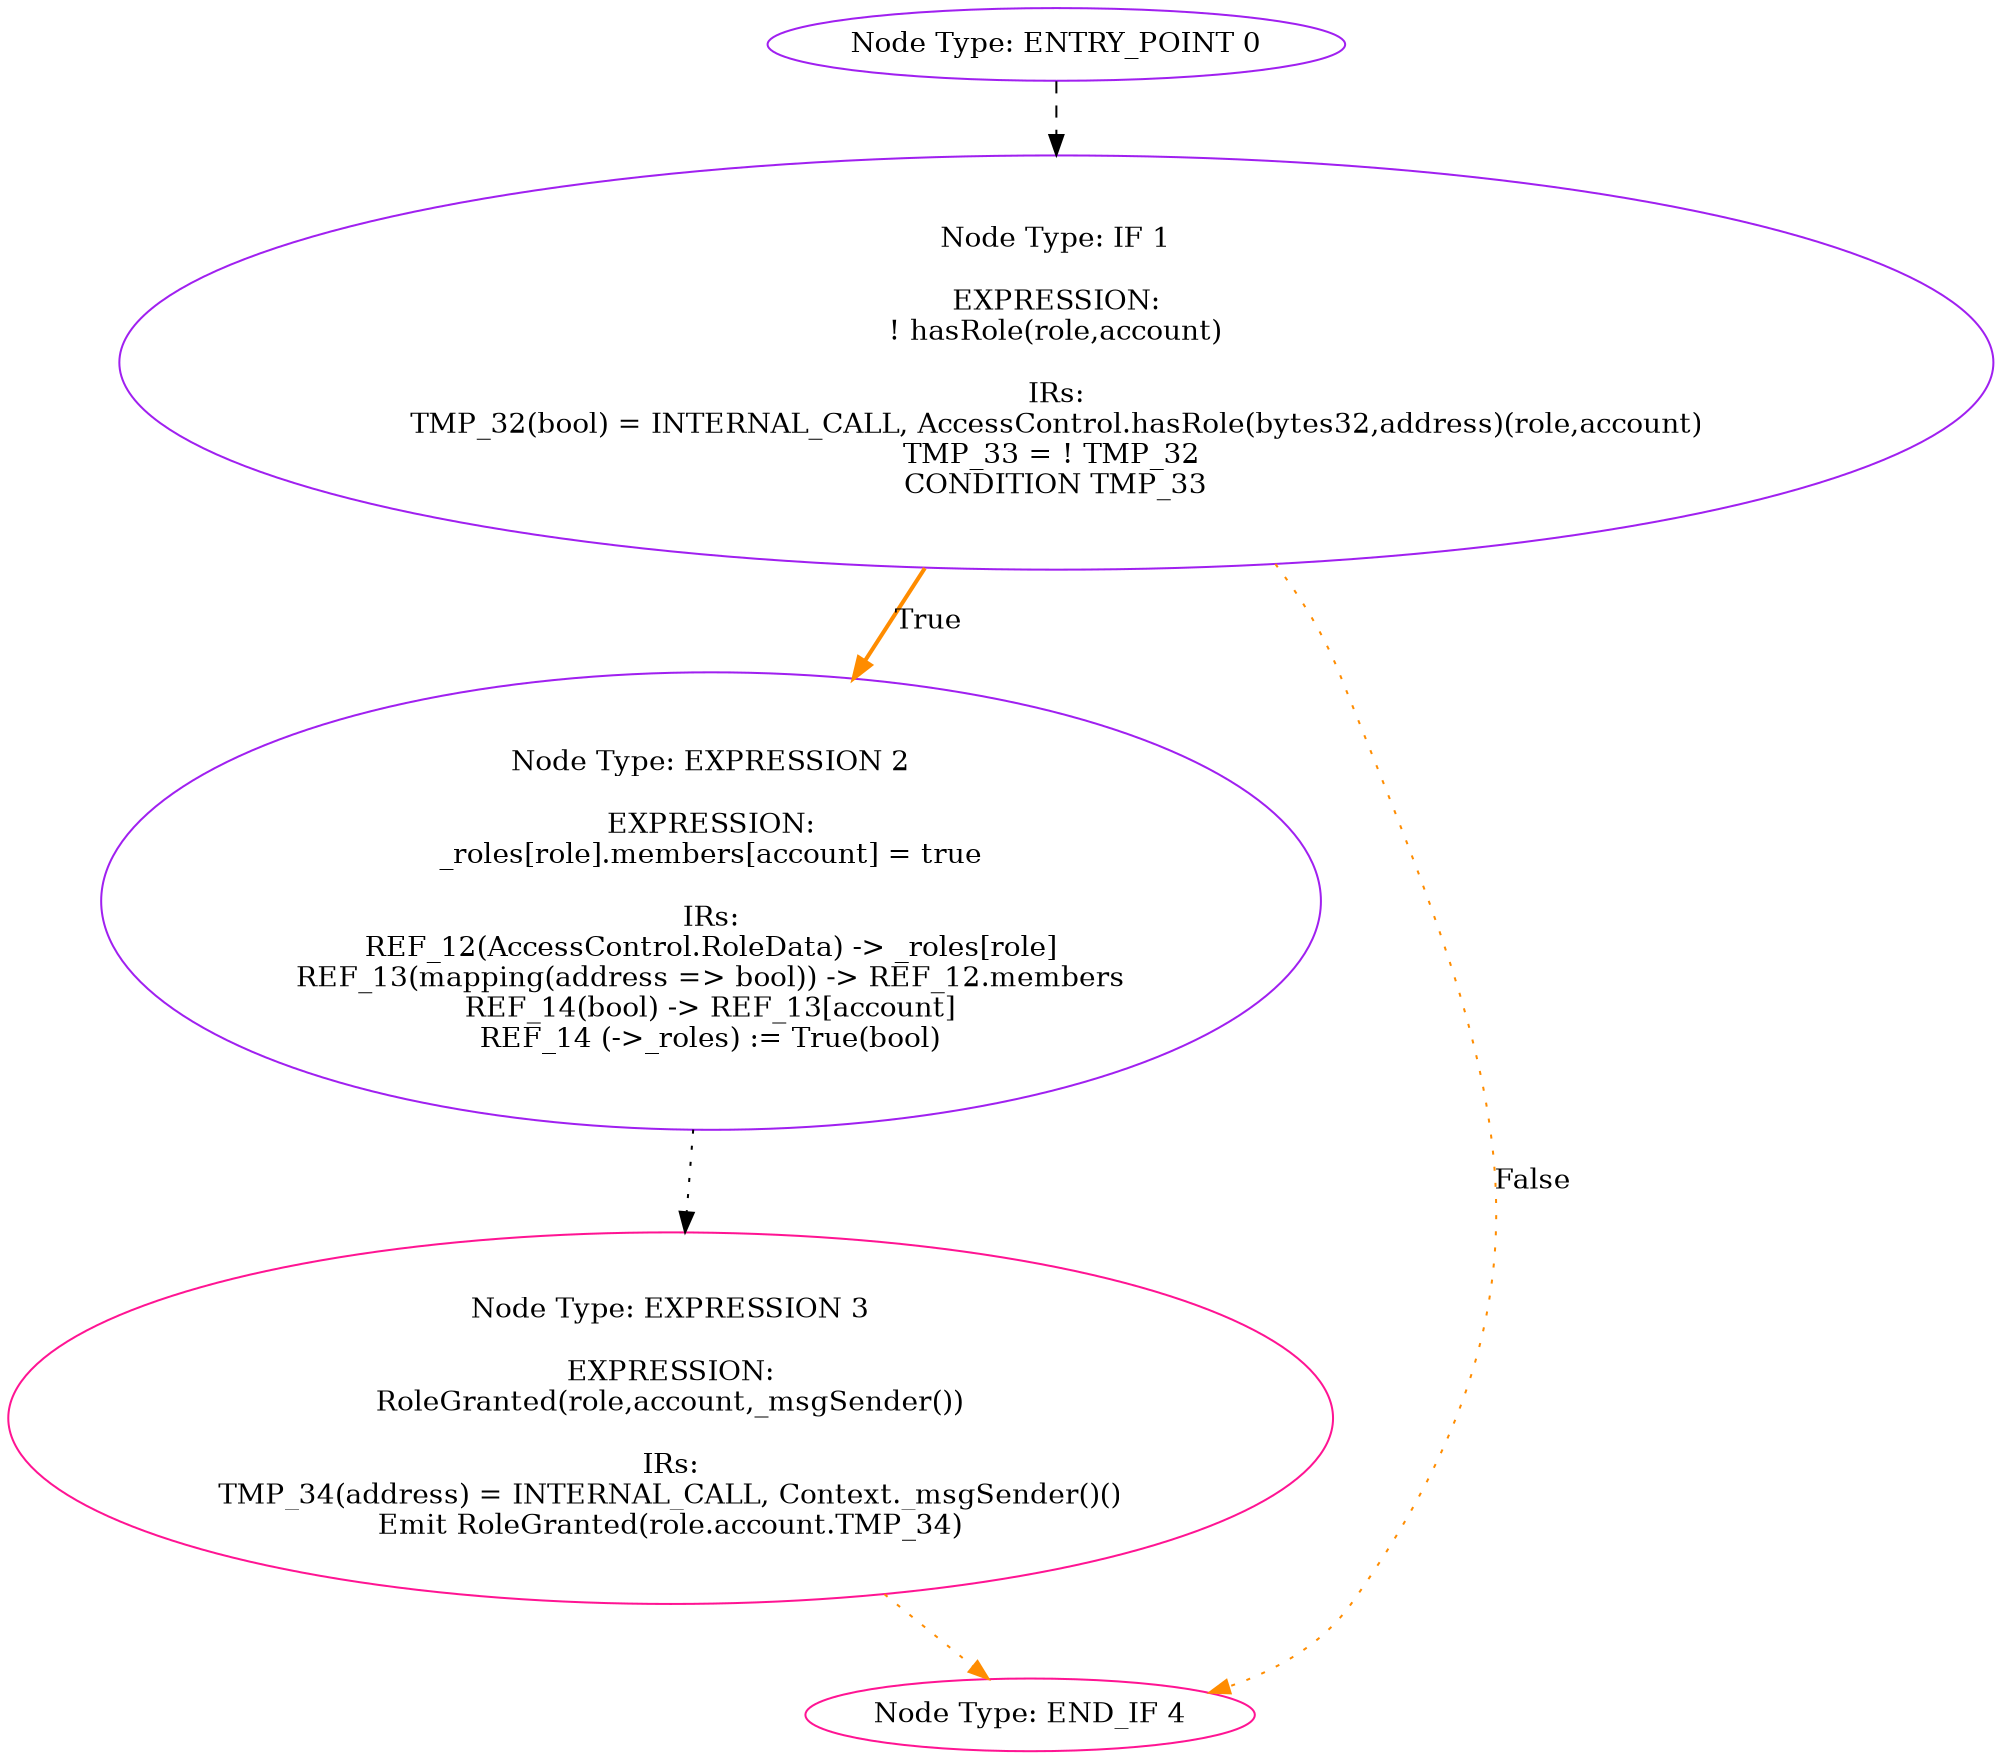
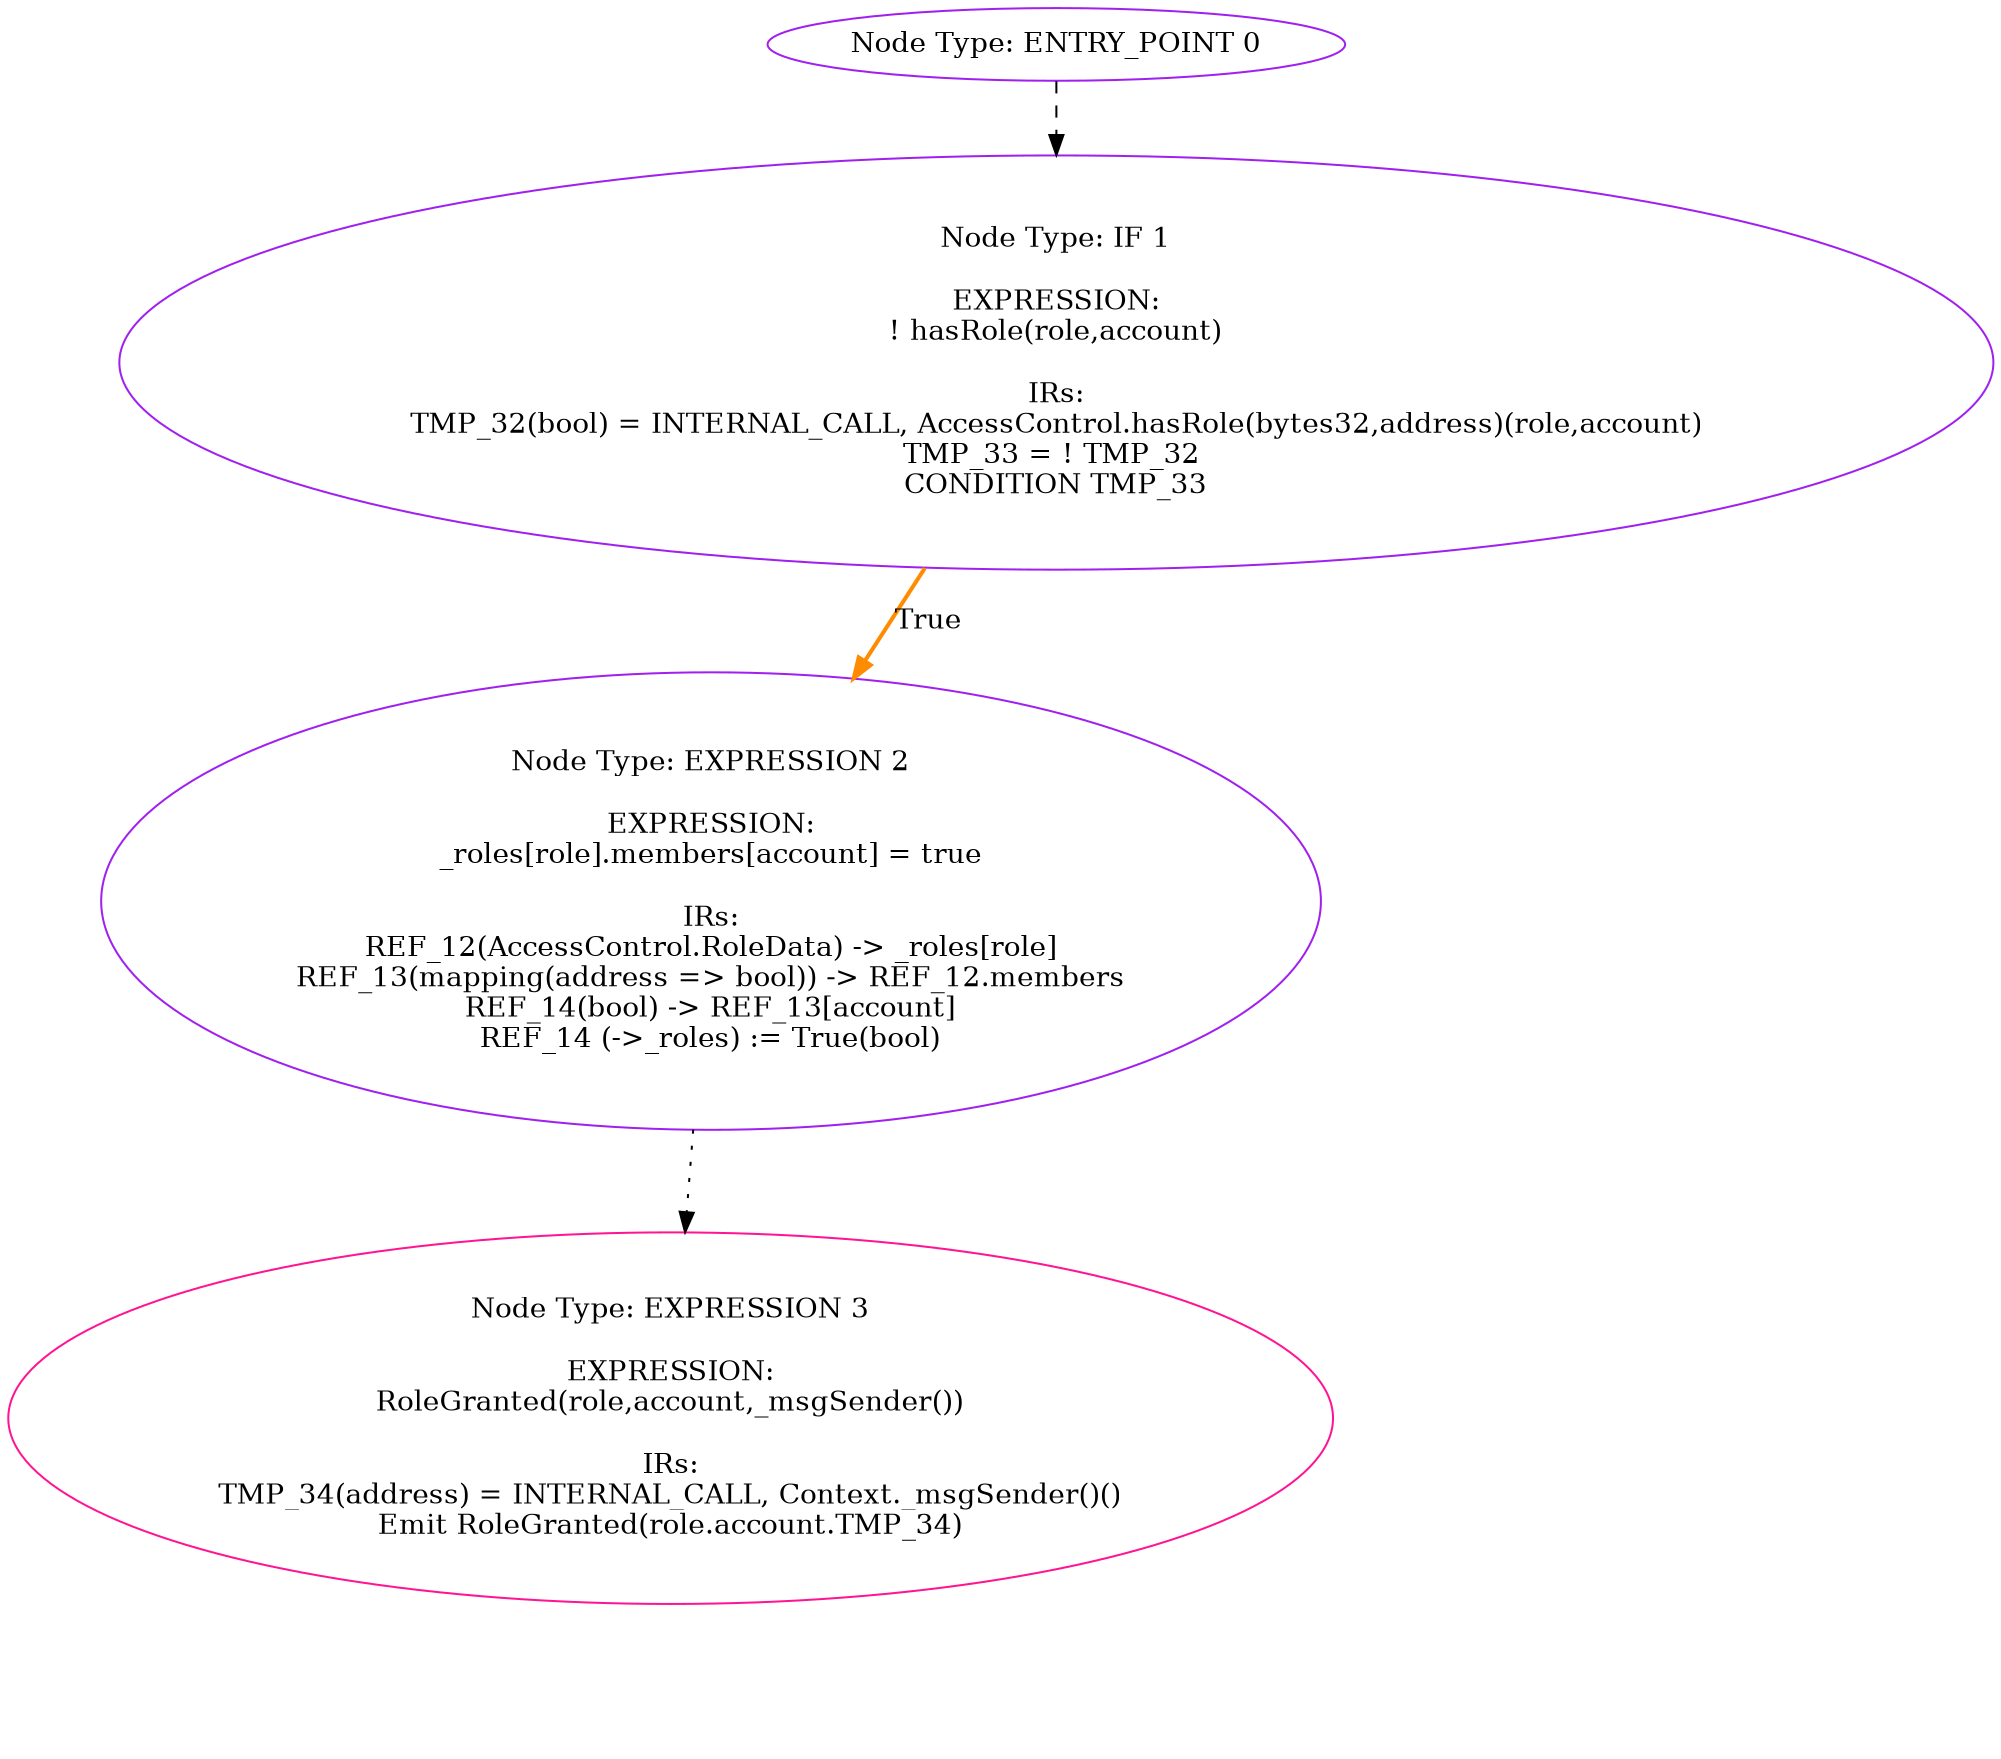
(1030, 1715) -> none
